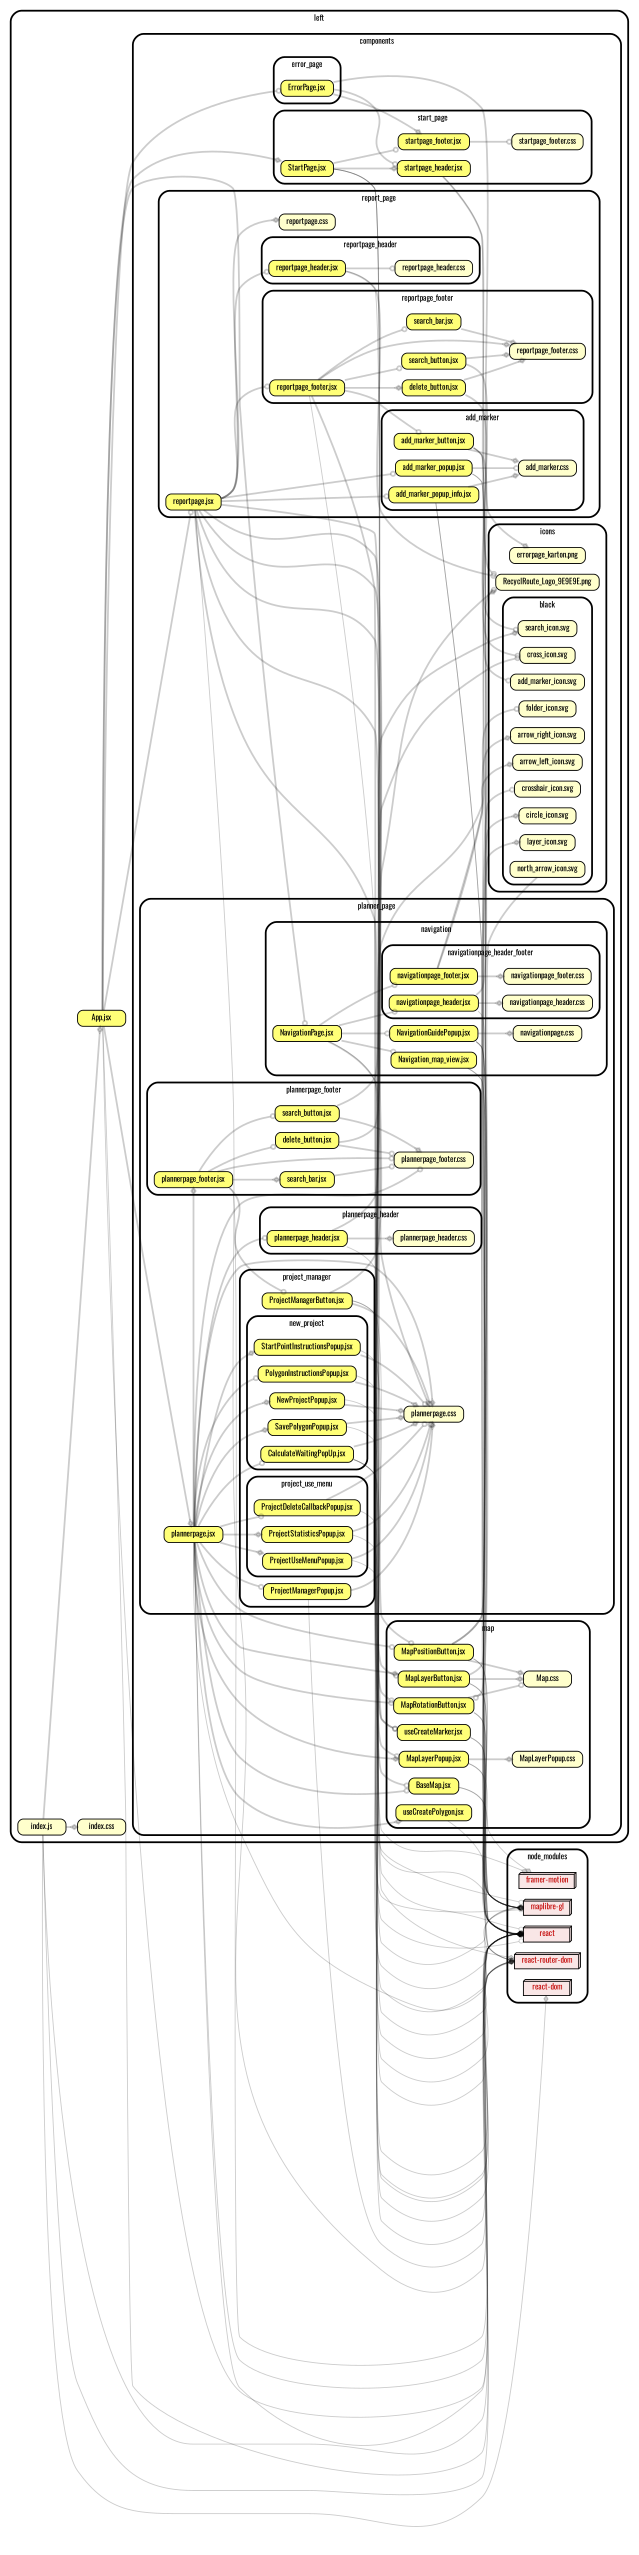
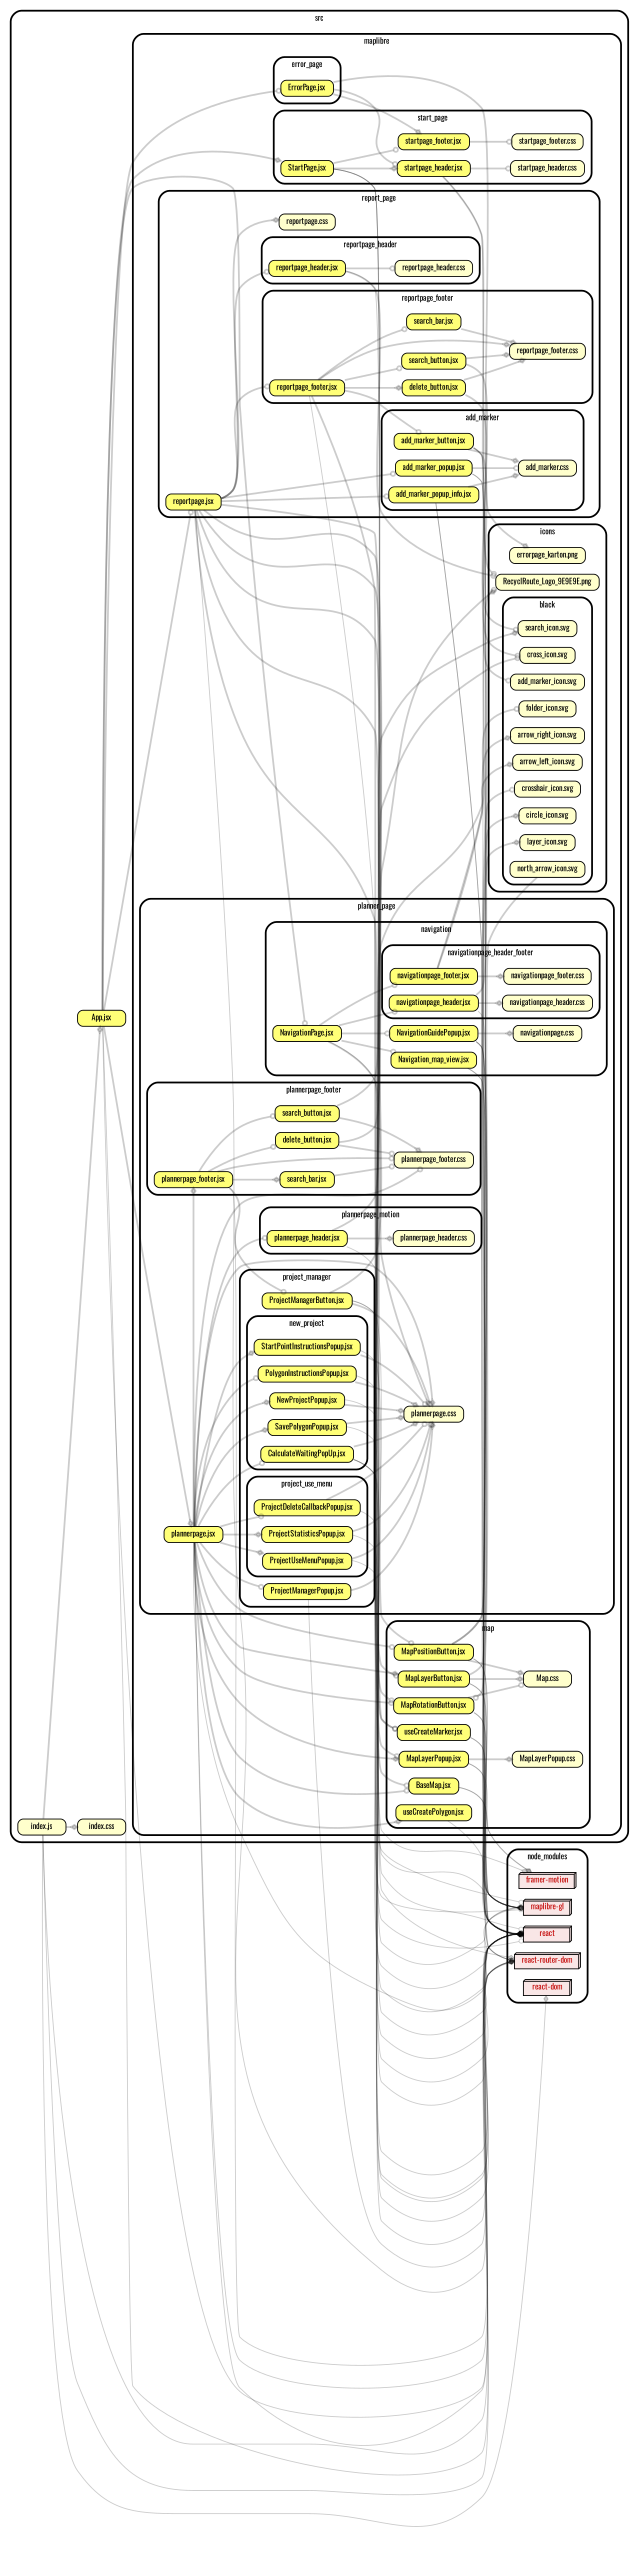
(319, 19) -> (319, 19)
(377, 42) -> (377, 42)
none -> (547, 169)
(371, 1215) -> (371, 1215)
(485, 1802) -> (486, 1781)
